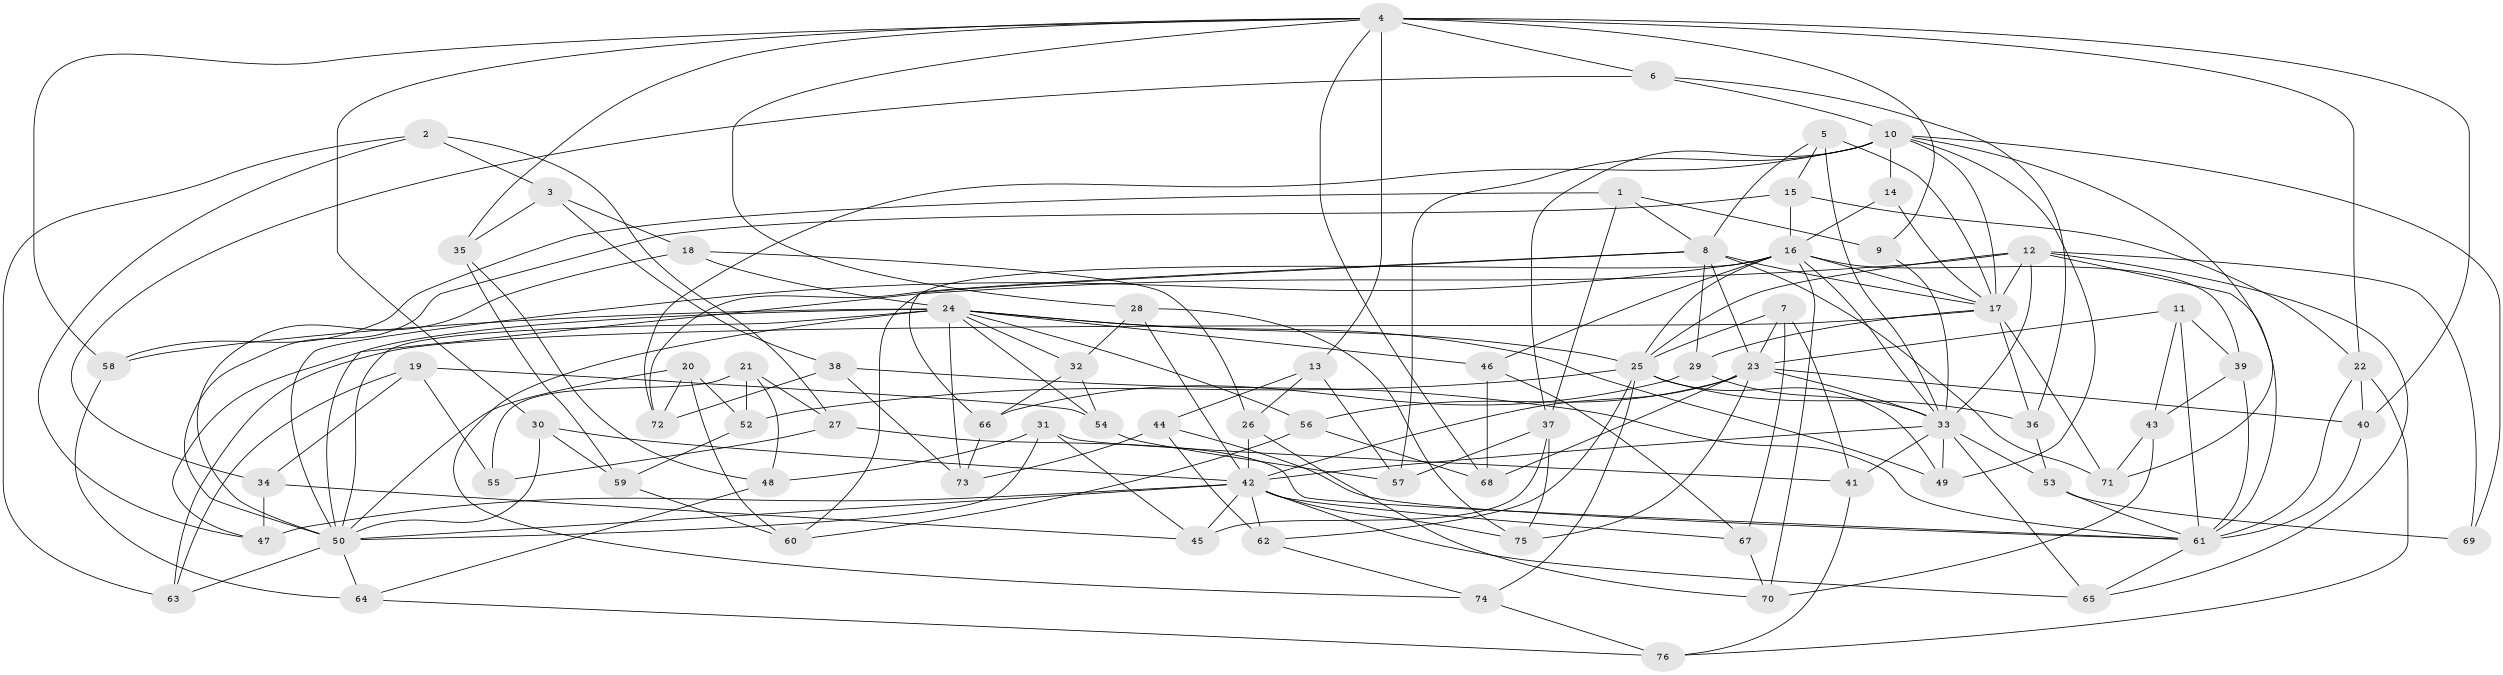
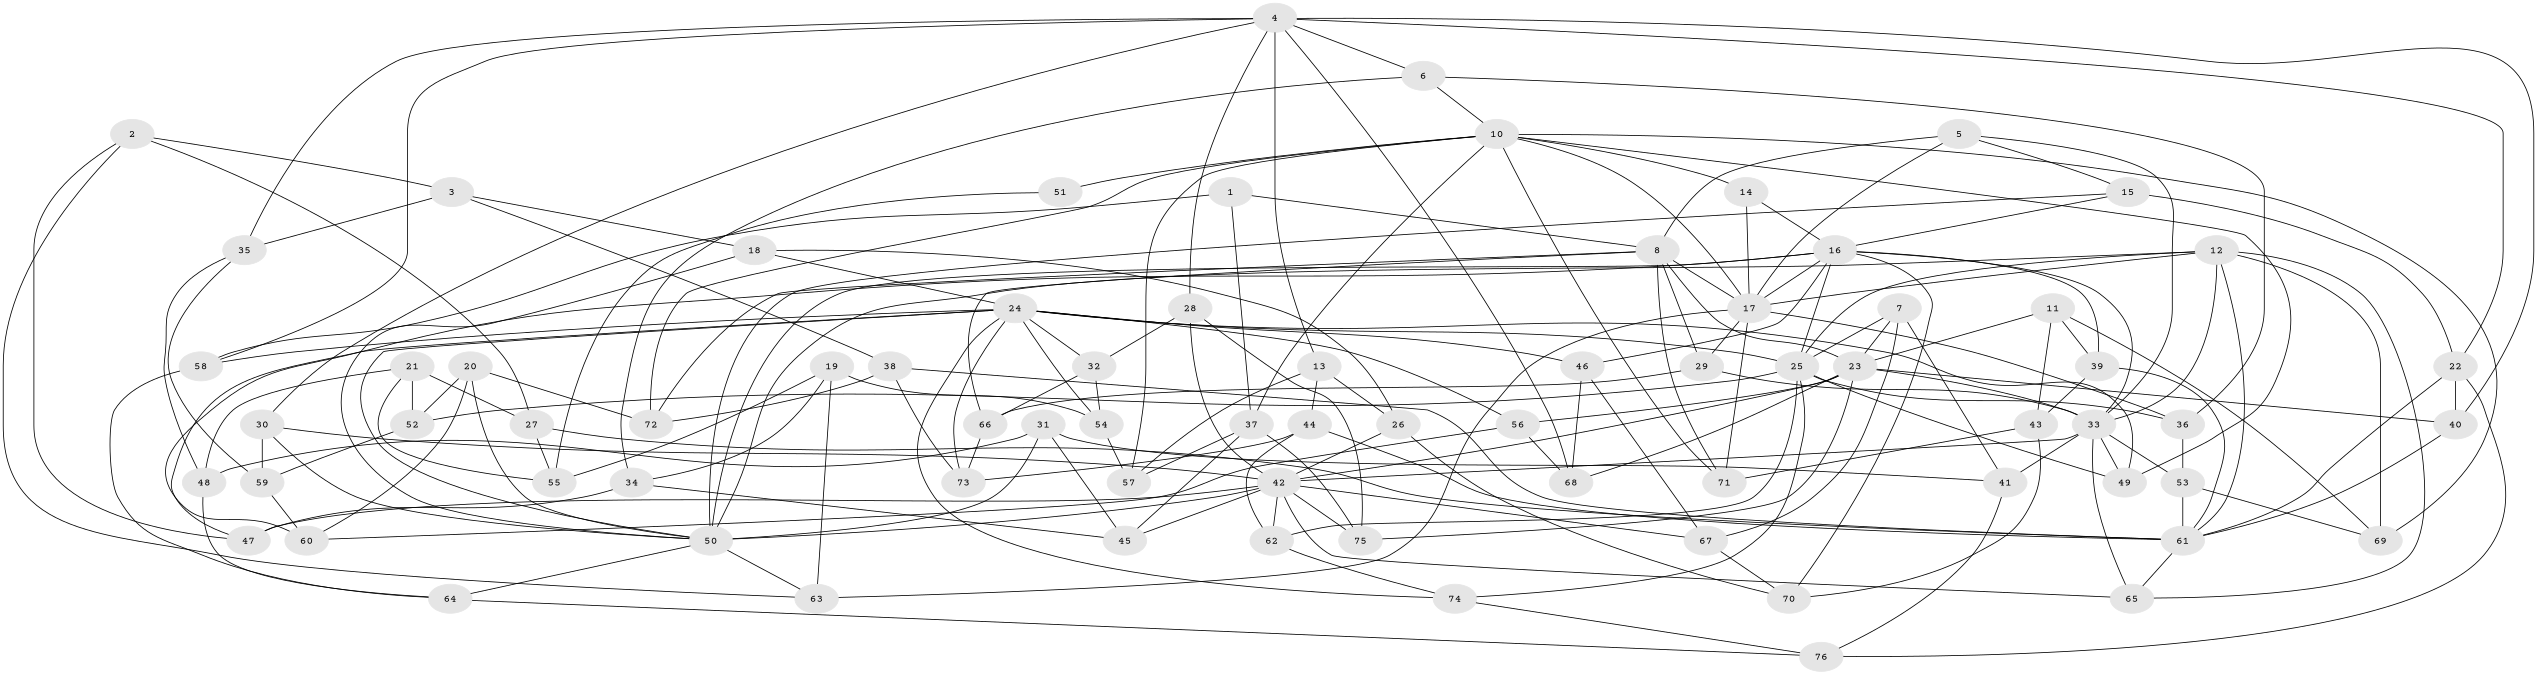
none -> (1060, 192)
(1879, 250) -> none
(2190, 424) -> (2229, 410)
